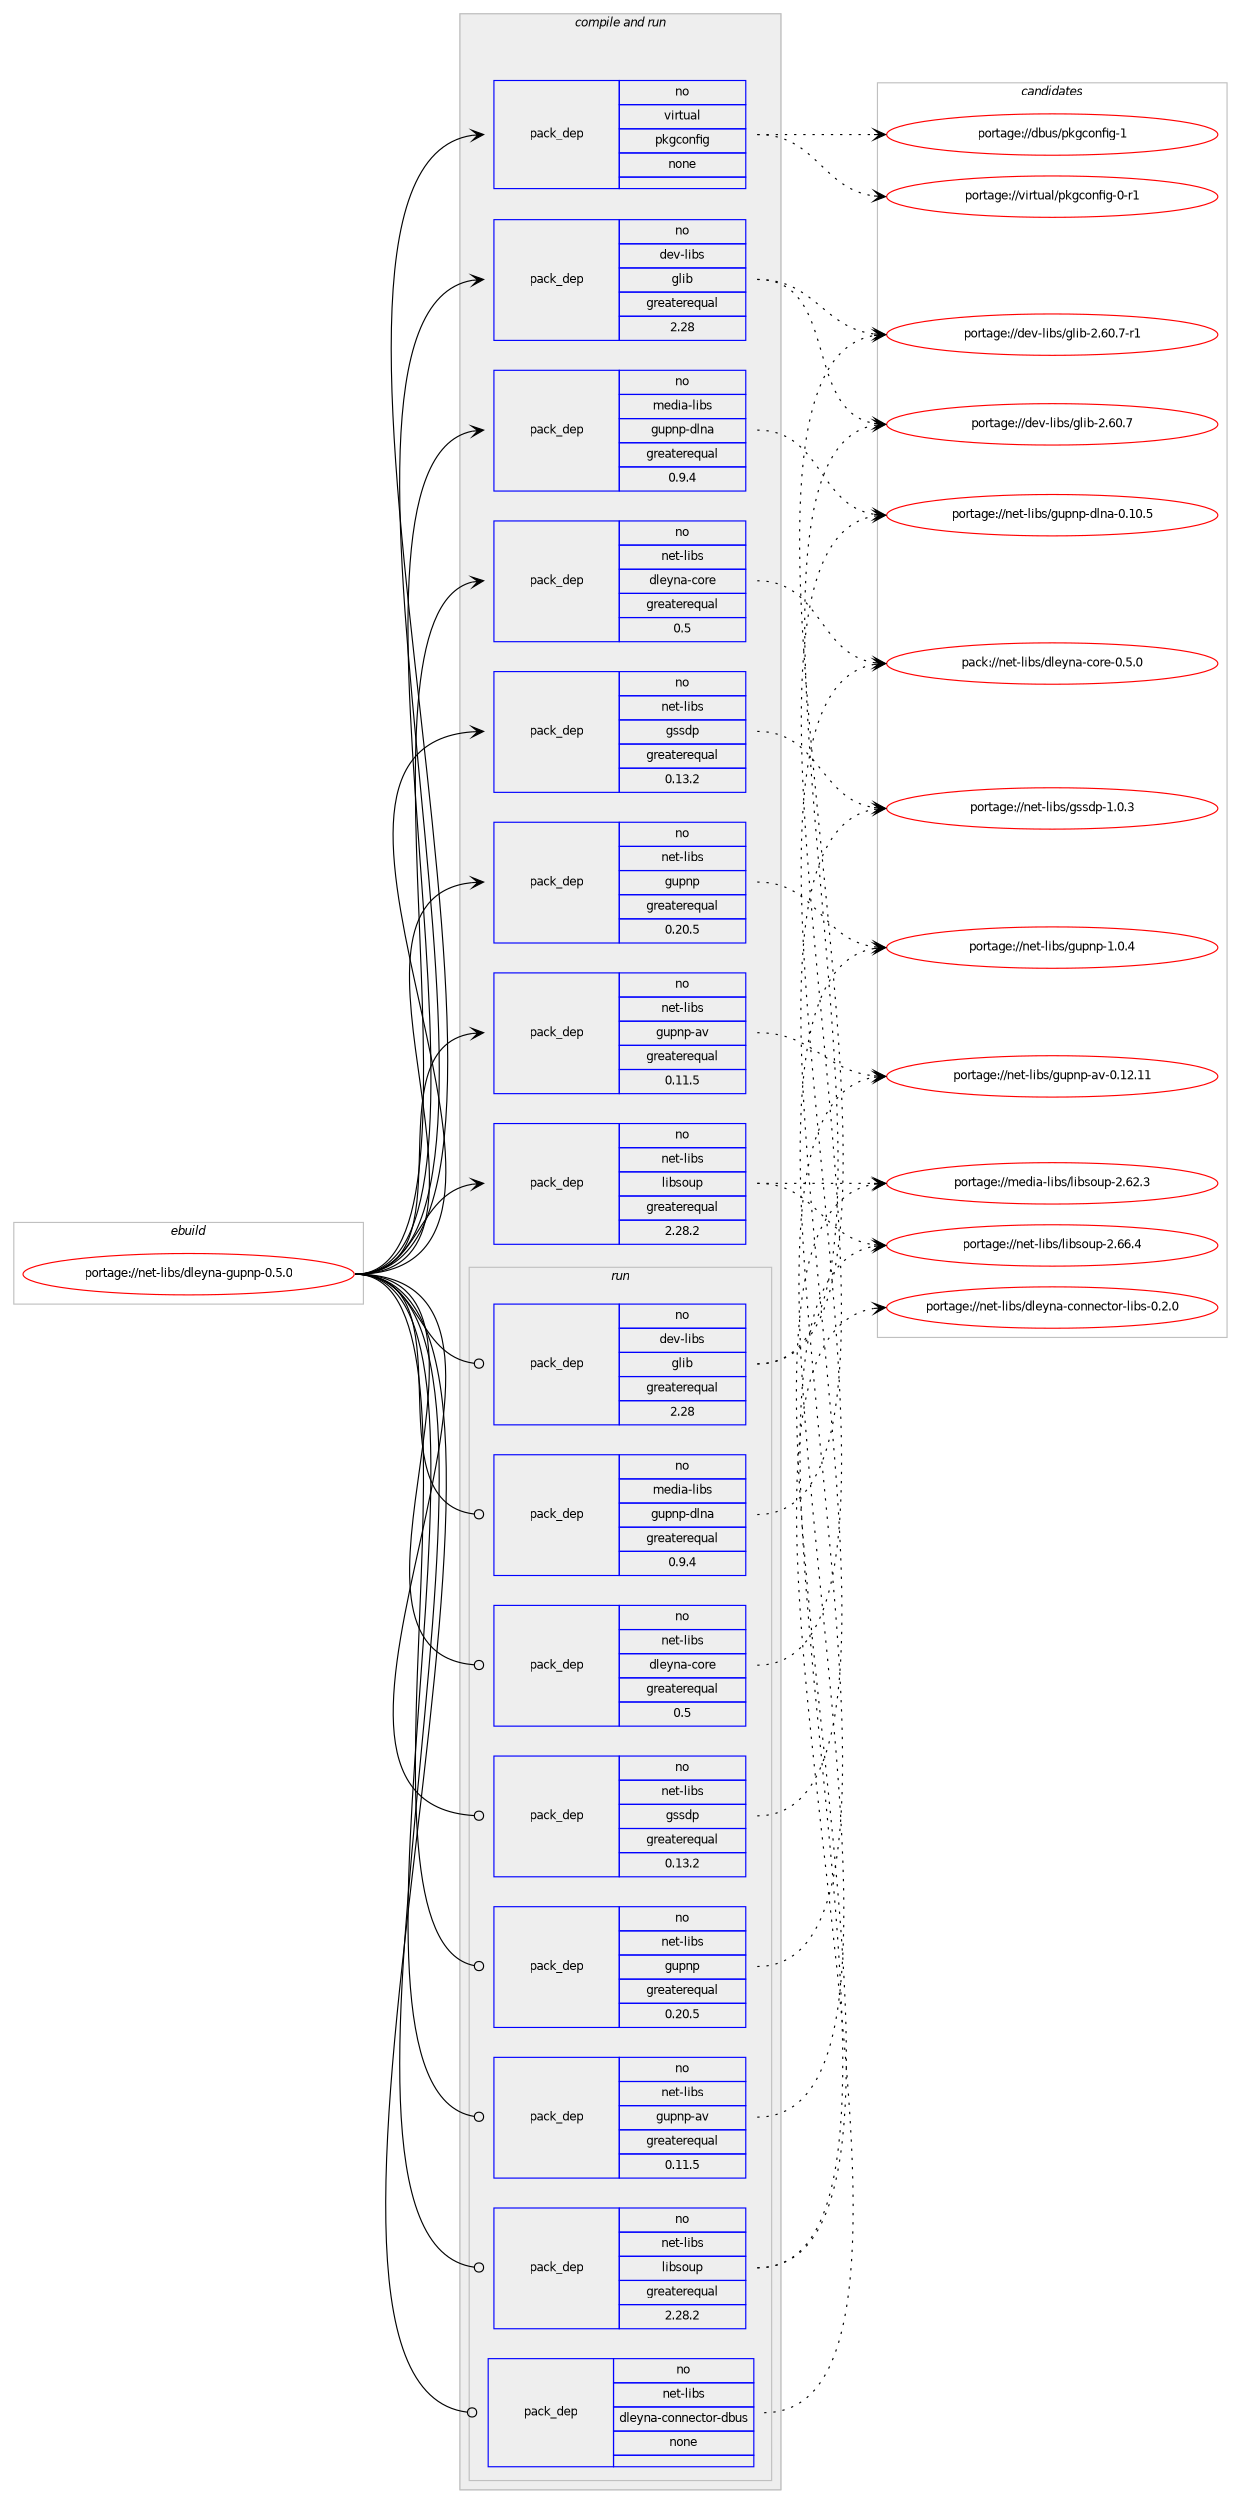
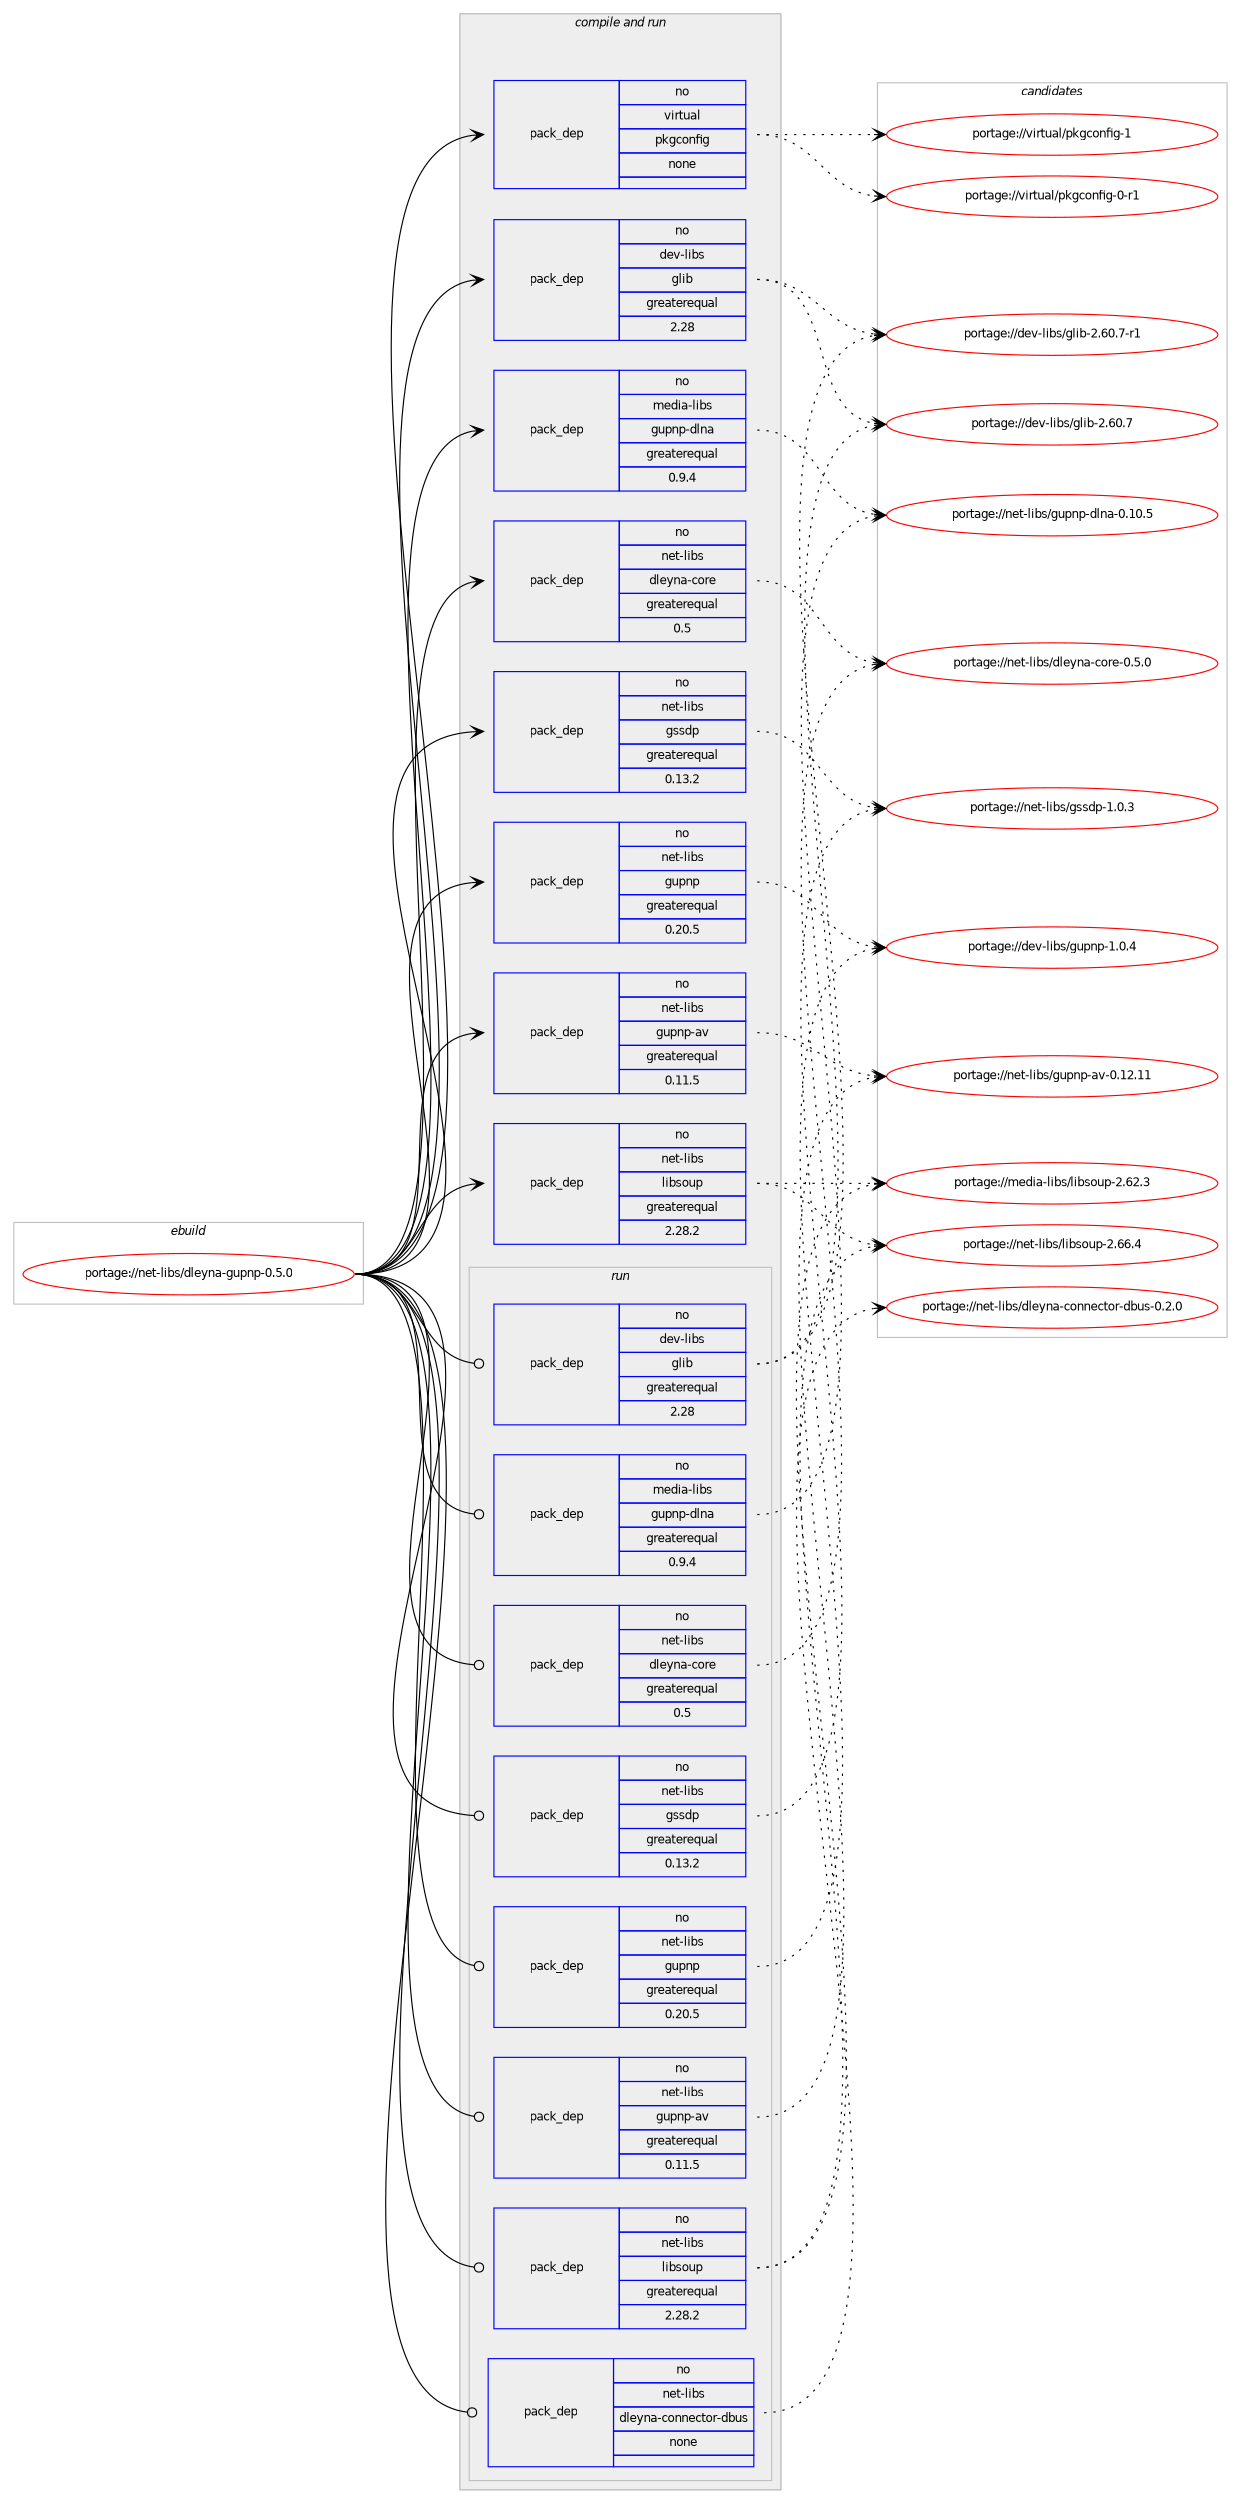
(1052, 135) -> (1052, 135)
(1052, 664) -> (1052, 664)
(1052, 948) -> (1052, 948)
(1052, 1308) -> (1052, 1308)
